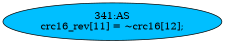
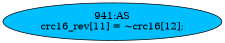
(112, 22) -> (112, 22)
